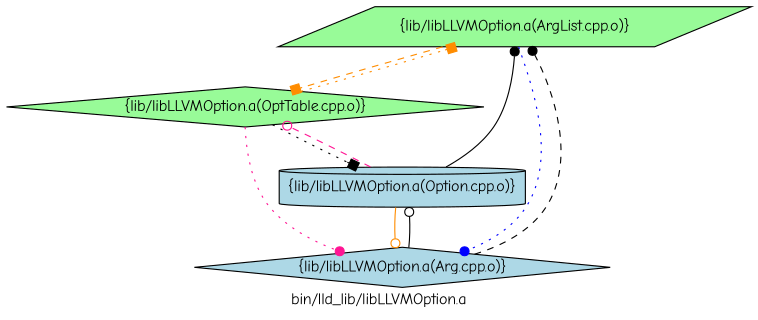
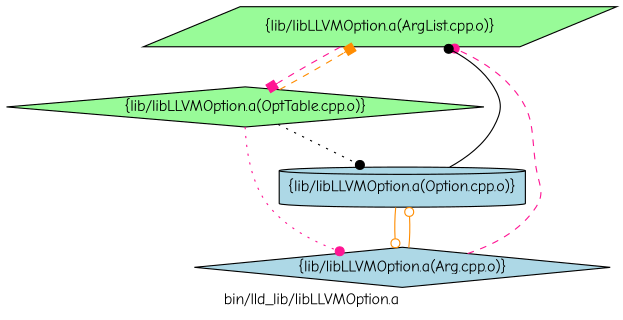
(373, 67) -> (309, 64)
(373, 71) -> (312, 72)
(310, 144) -> (317, 144)
(331, 147) -> none
(540, 163) -> none
(559, 174) -> (534, 155)
(410, 232) -> (410, 232)
